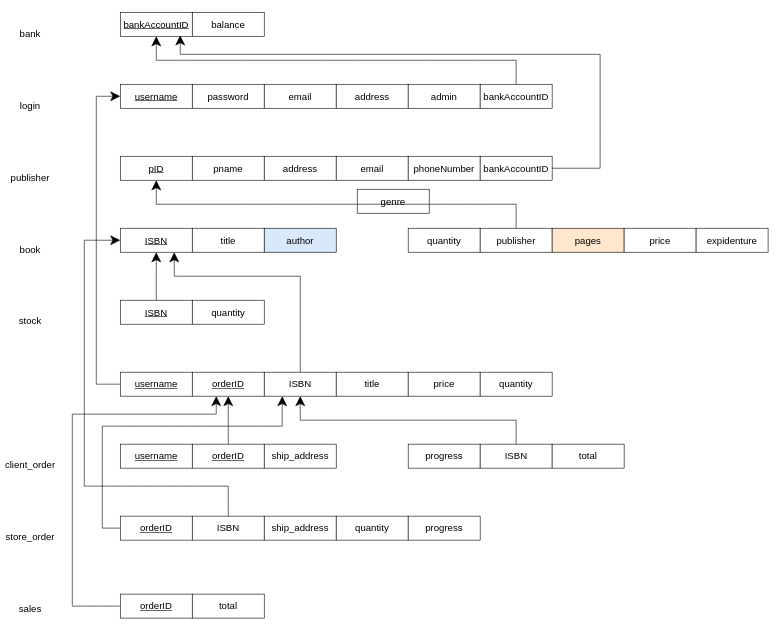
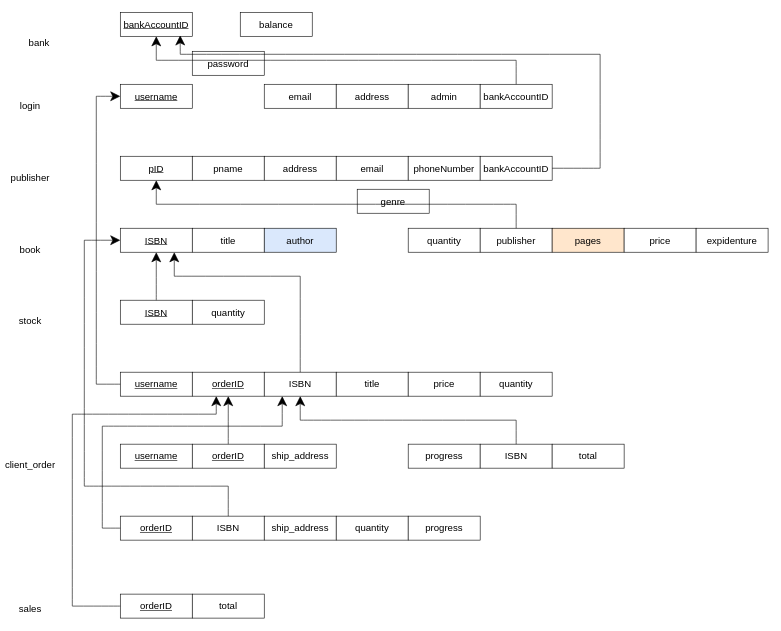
(228, 24) -> (276, 24)
(30, 33) -> (39, 42)
(228, 96) -> (228, 63)
(30, 537) -> none
